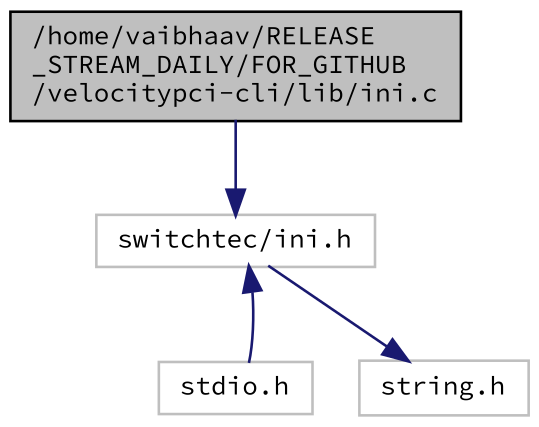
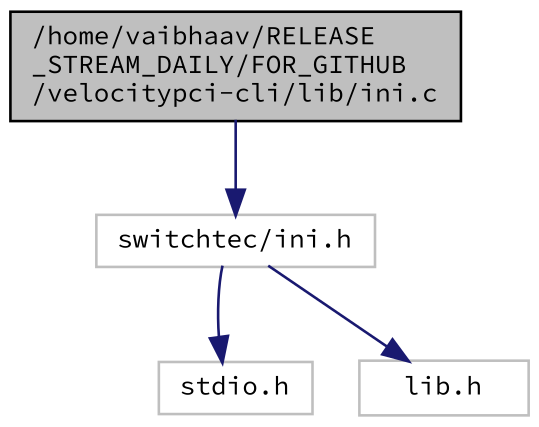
(253, 328) -> (218, 301)
(444, 388) -> (444, 388)
